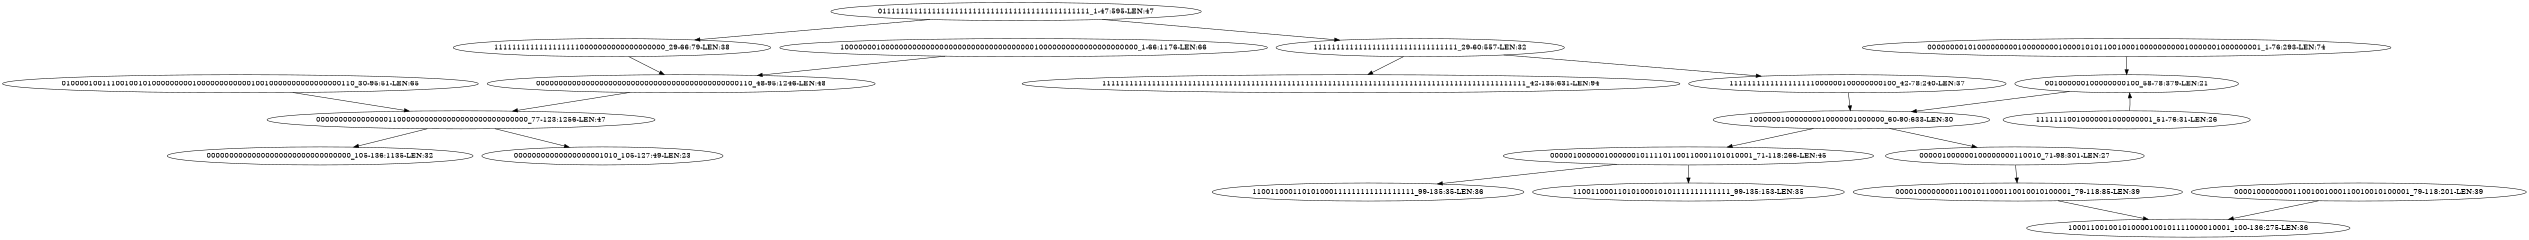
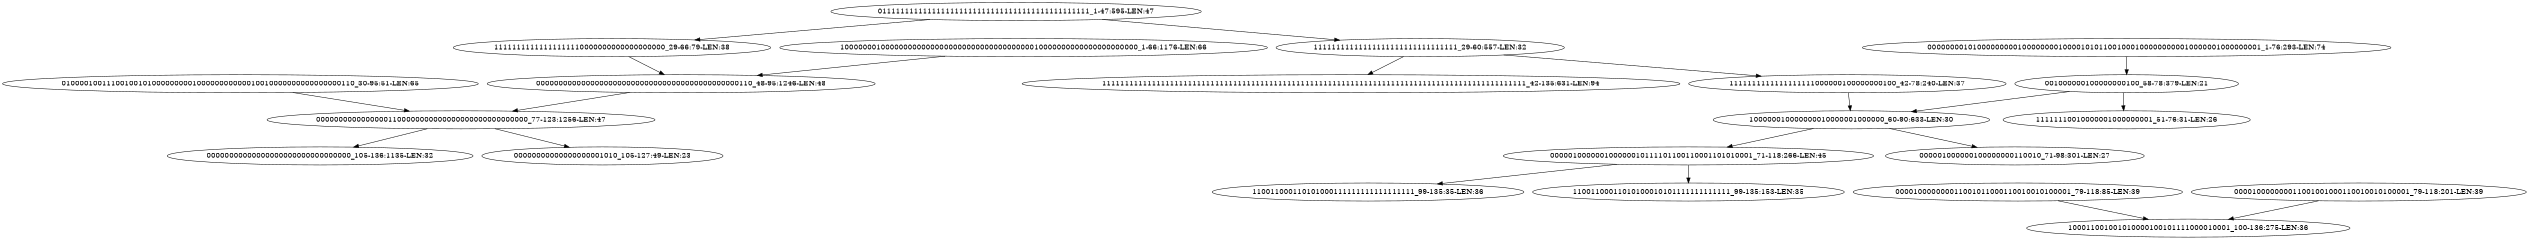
(2130, 104) -> (2123, 99)
(2016, 172) -> none
